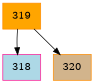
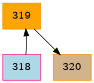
(17, 38) -> (26, 45)
